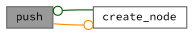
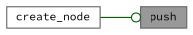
(69, 25) -> none
